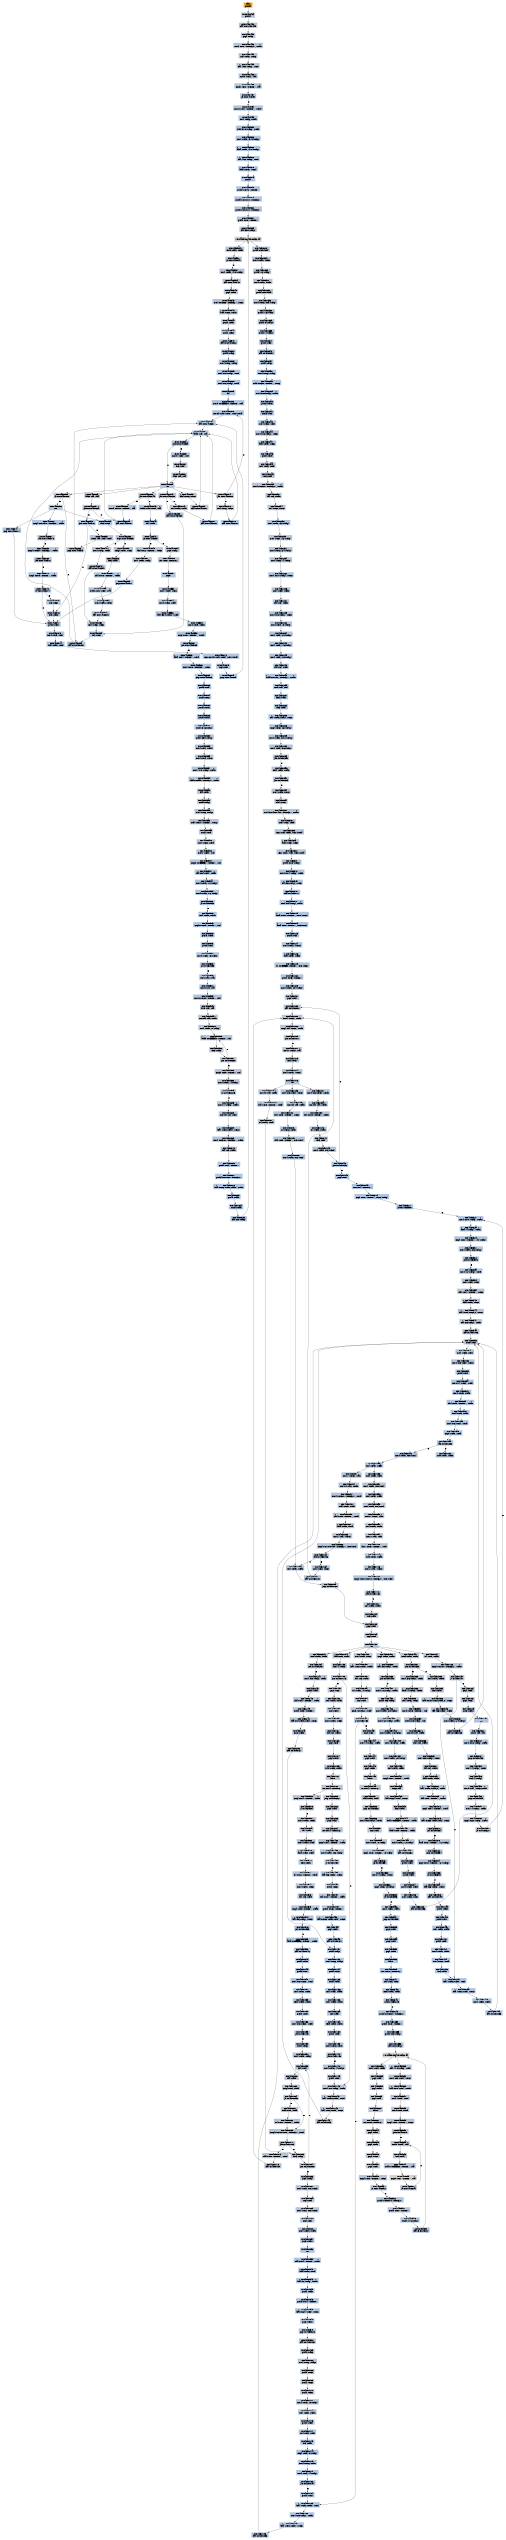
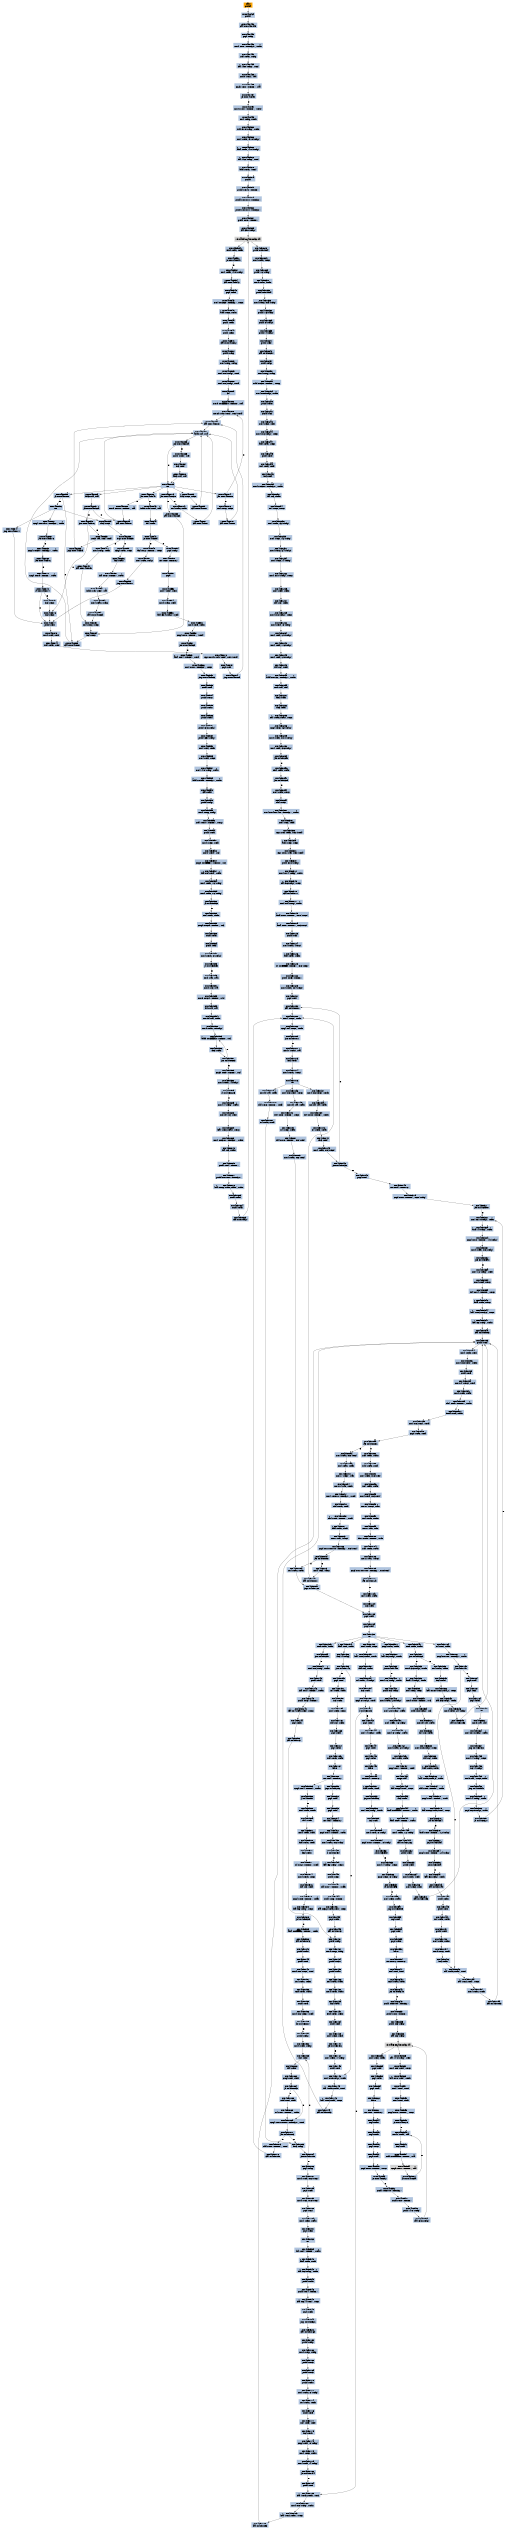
(374, 1469) -> (370, 1459)
